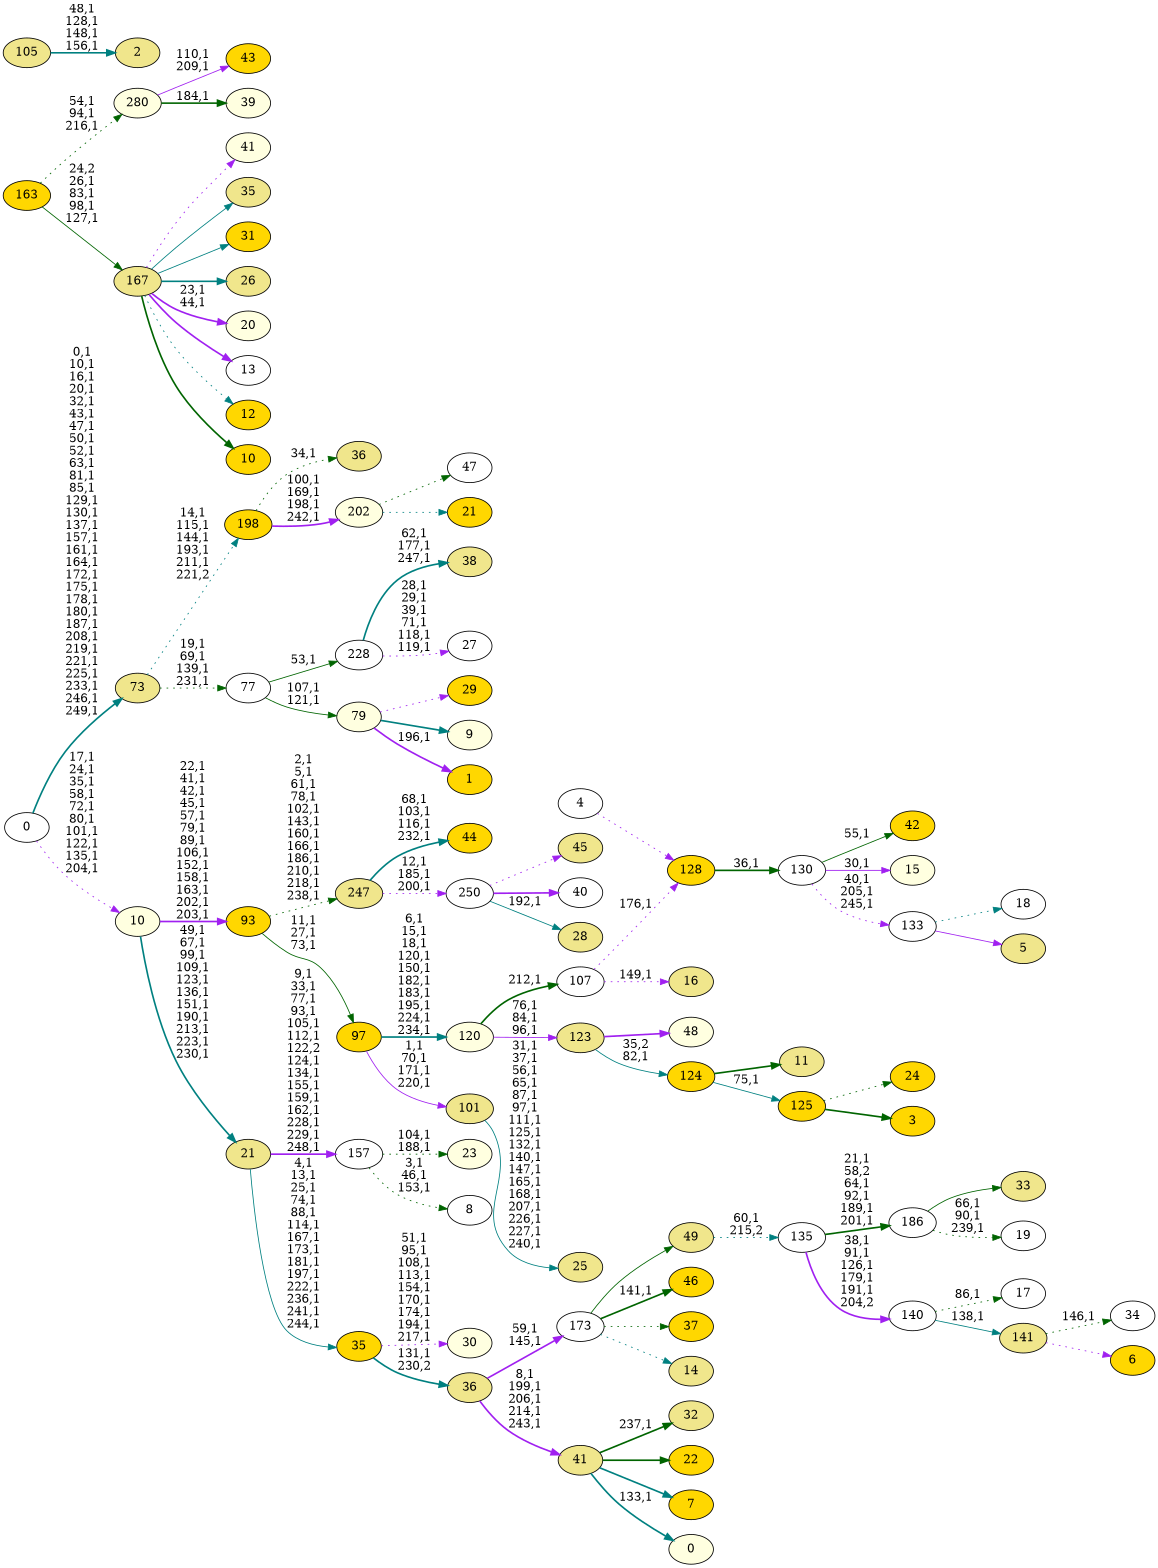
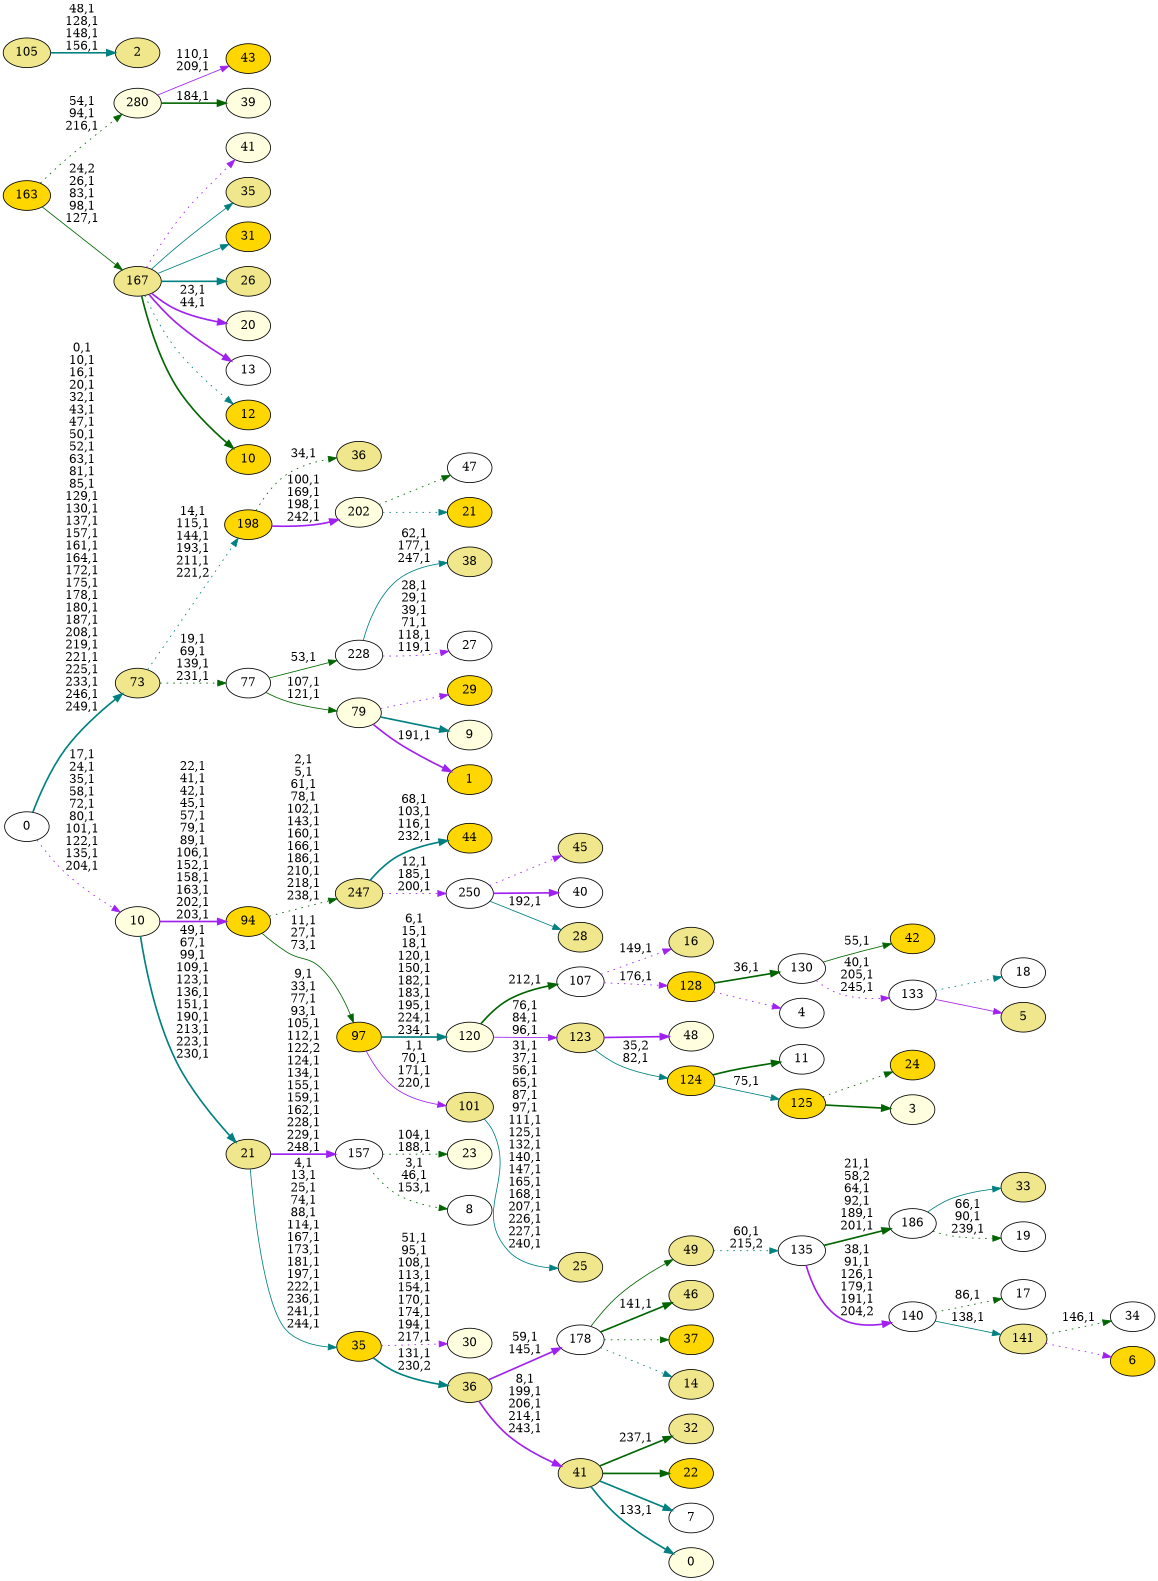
(389, 589) -> (389, 589)
(414, 738) -> (414, 736)
(632, 835) -> (743, 999)
(913, 870) -> none
(248, 922) -> (248, 922)
(802, 1062) -> (802, 1059)
(913, 1121) -> (913, 1110)
(959, 1195) -> (959, 1196)
(691, 1282) -> (691, 1295)
(580, 1327) -> (580, 1340)
(691, 1505) -> (691, 1518)
